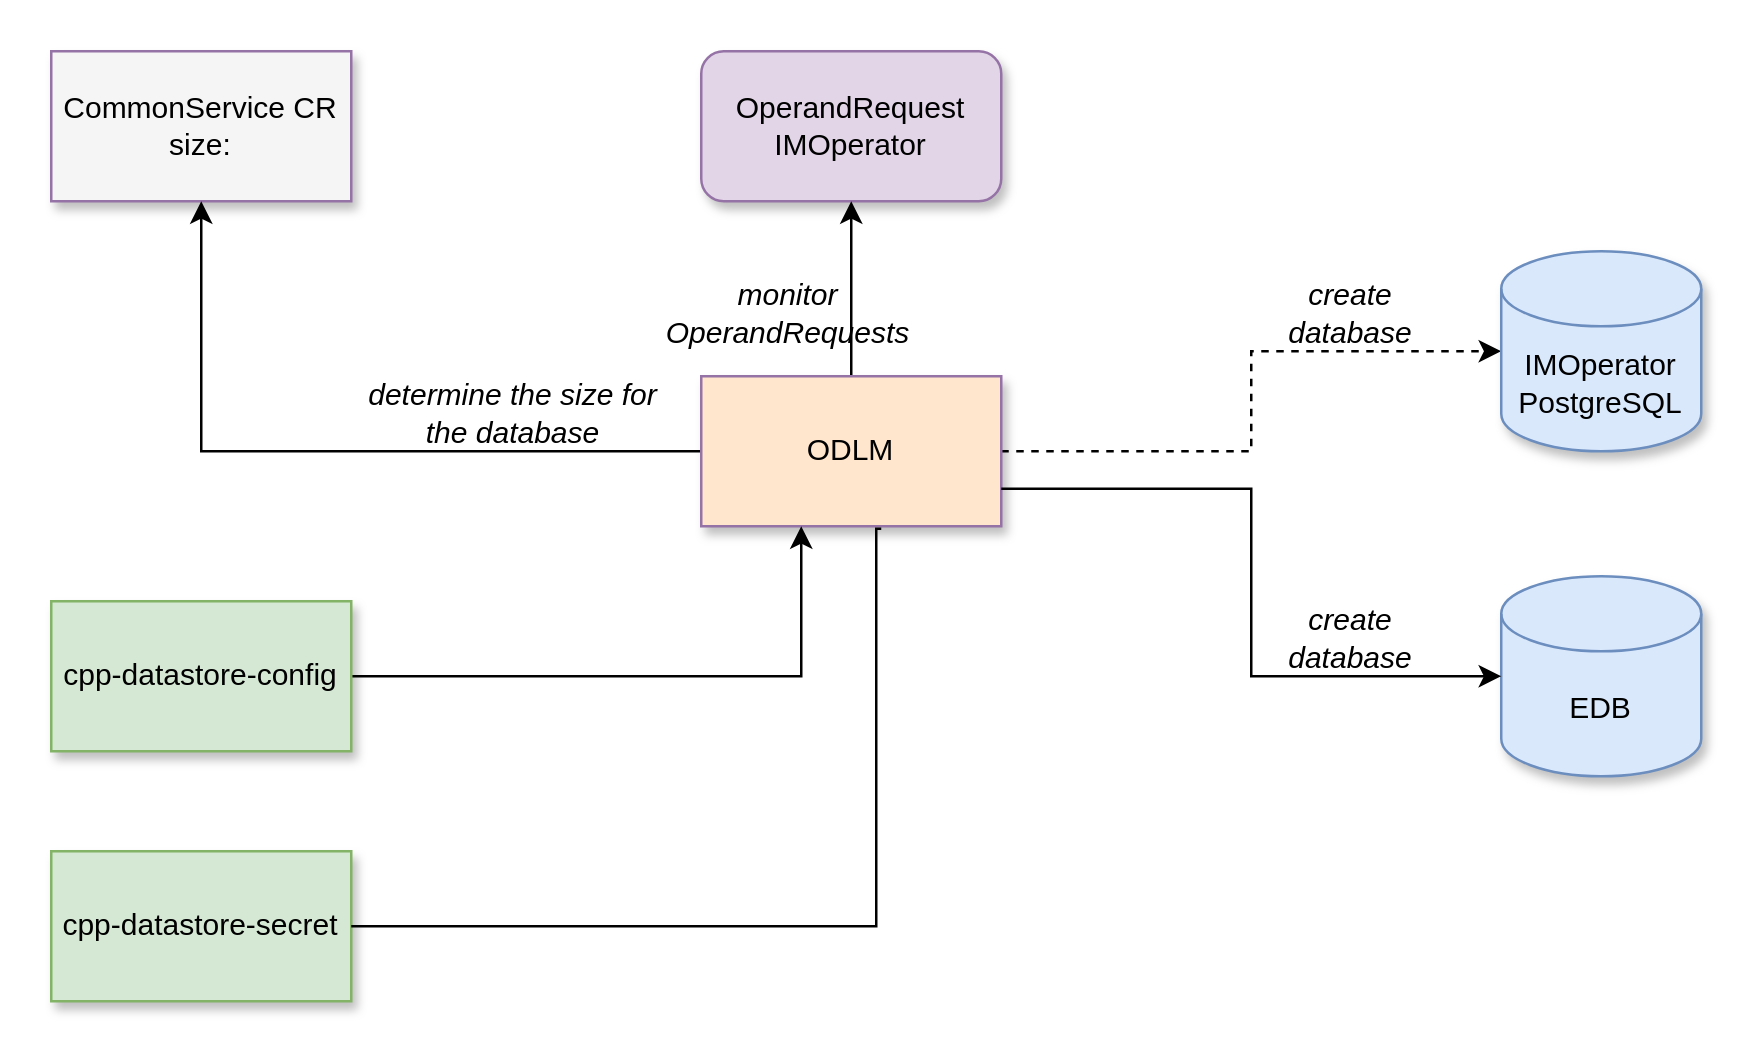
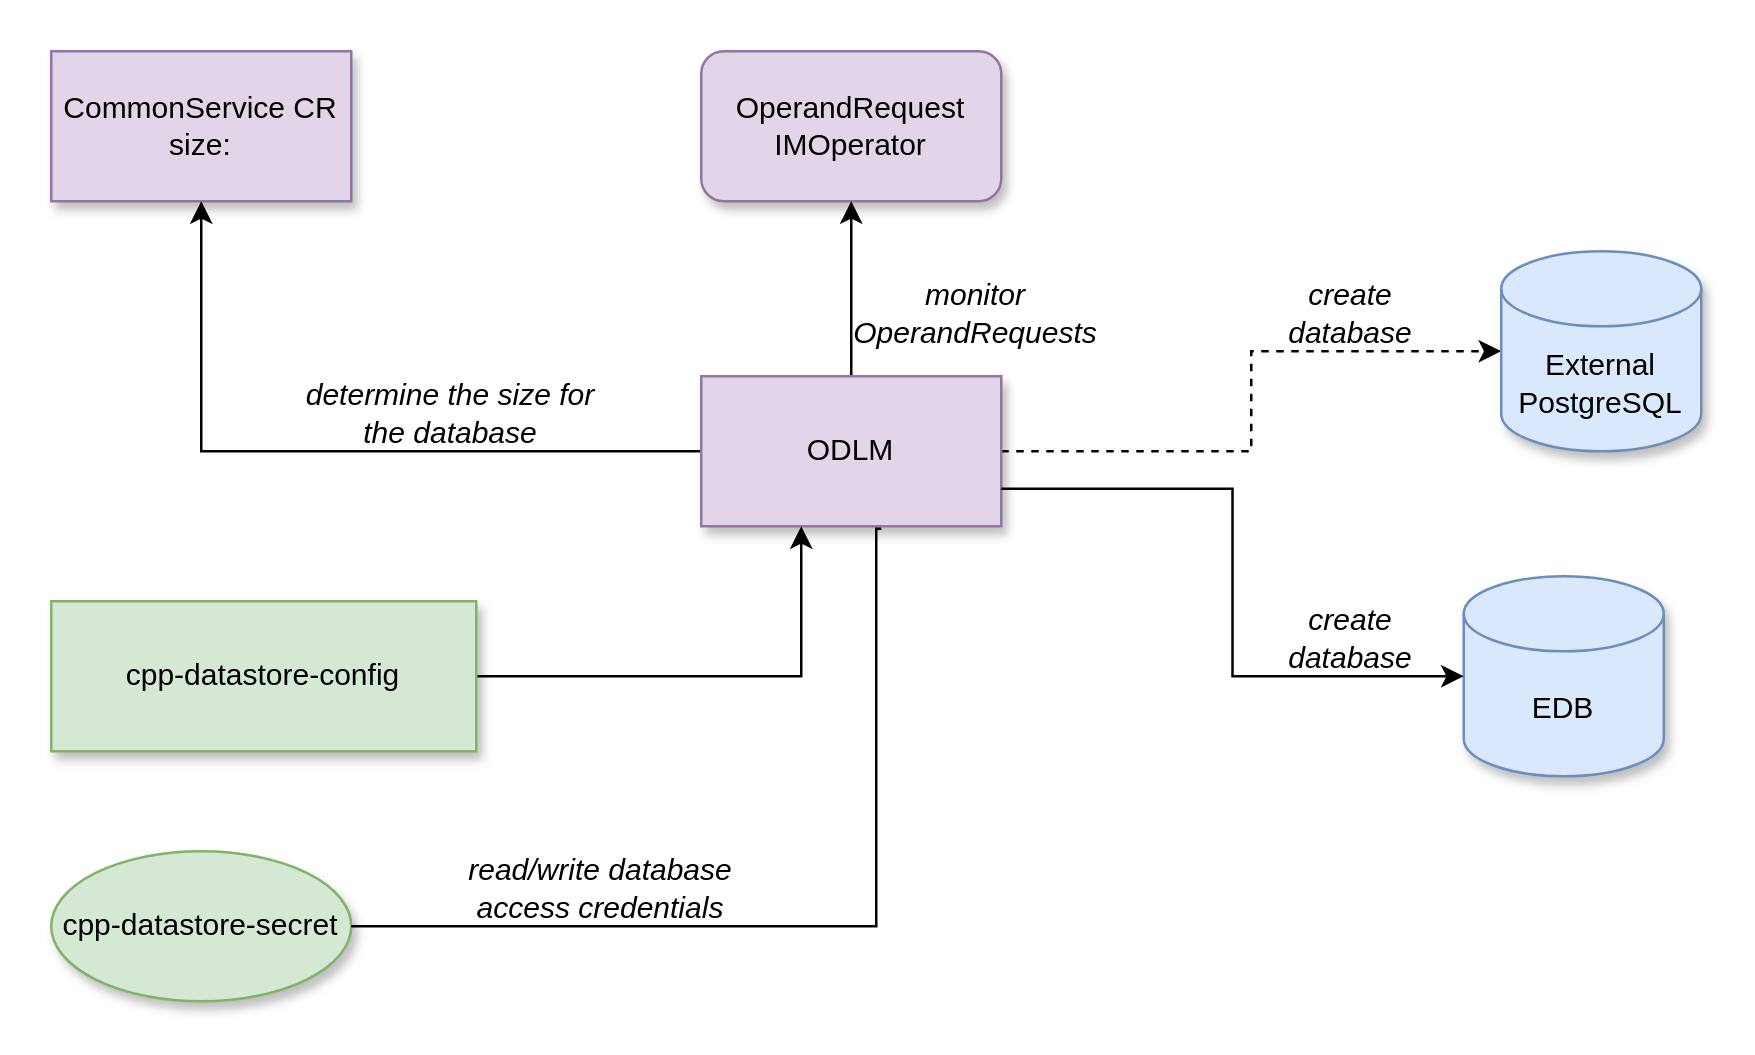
(201, 126) -> (201, 126)
(789, 314) -> (976, 314)
(1601, 384) -> (1601, 384)
(514, 414) -> (451, 414)
(851, 451) -> (851, 451)
(201, 676) -> (264, 676)
(1601, 676) -> (1564, 676)
none -> (601, 889)
(201, 926) -> (201, 926)
